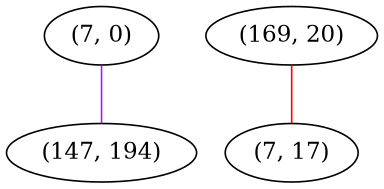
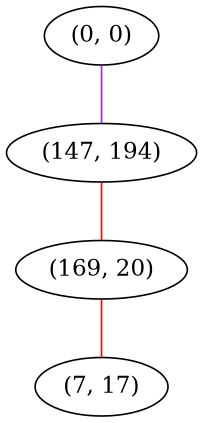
(102, 36) -> (102, 36)
none -> (102, 211)
